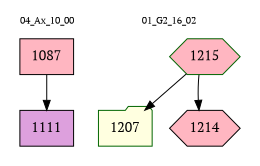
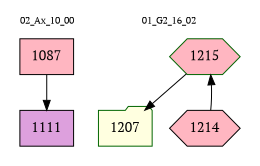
(47, 21) -> (47, 21)
(198, 88) -> (212, 98)
